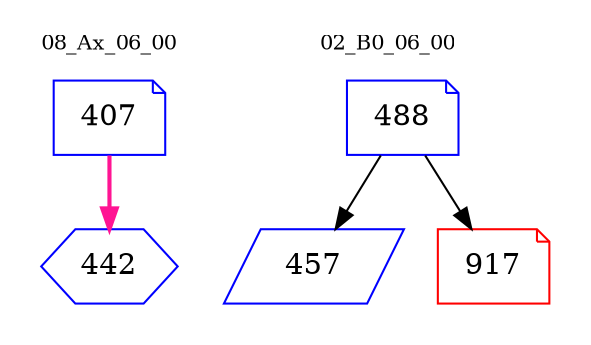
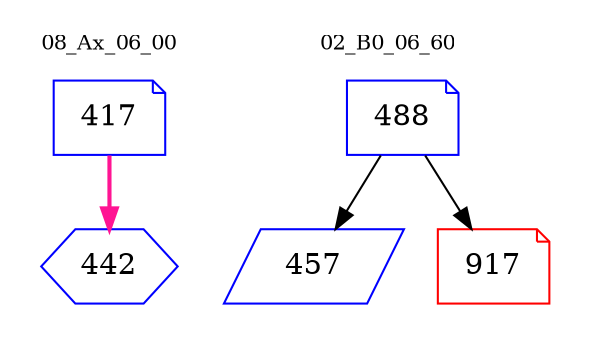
(388, 44) -> (388, 44)
(109, 118) -> (109, 118)
